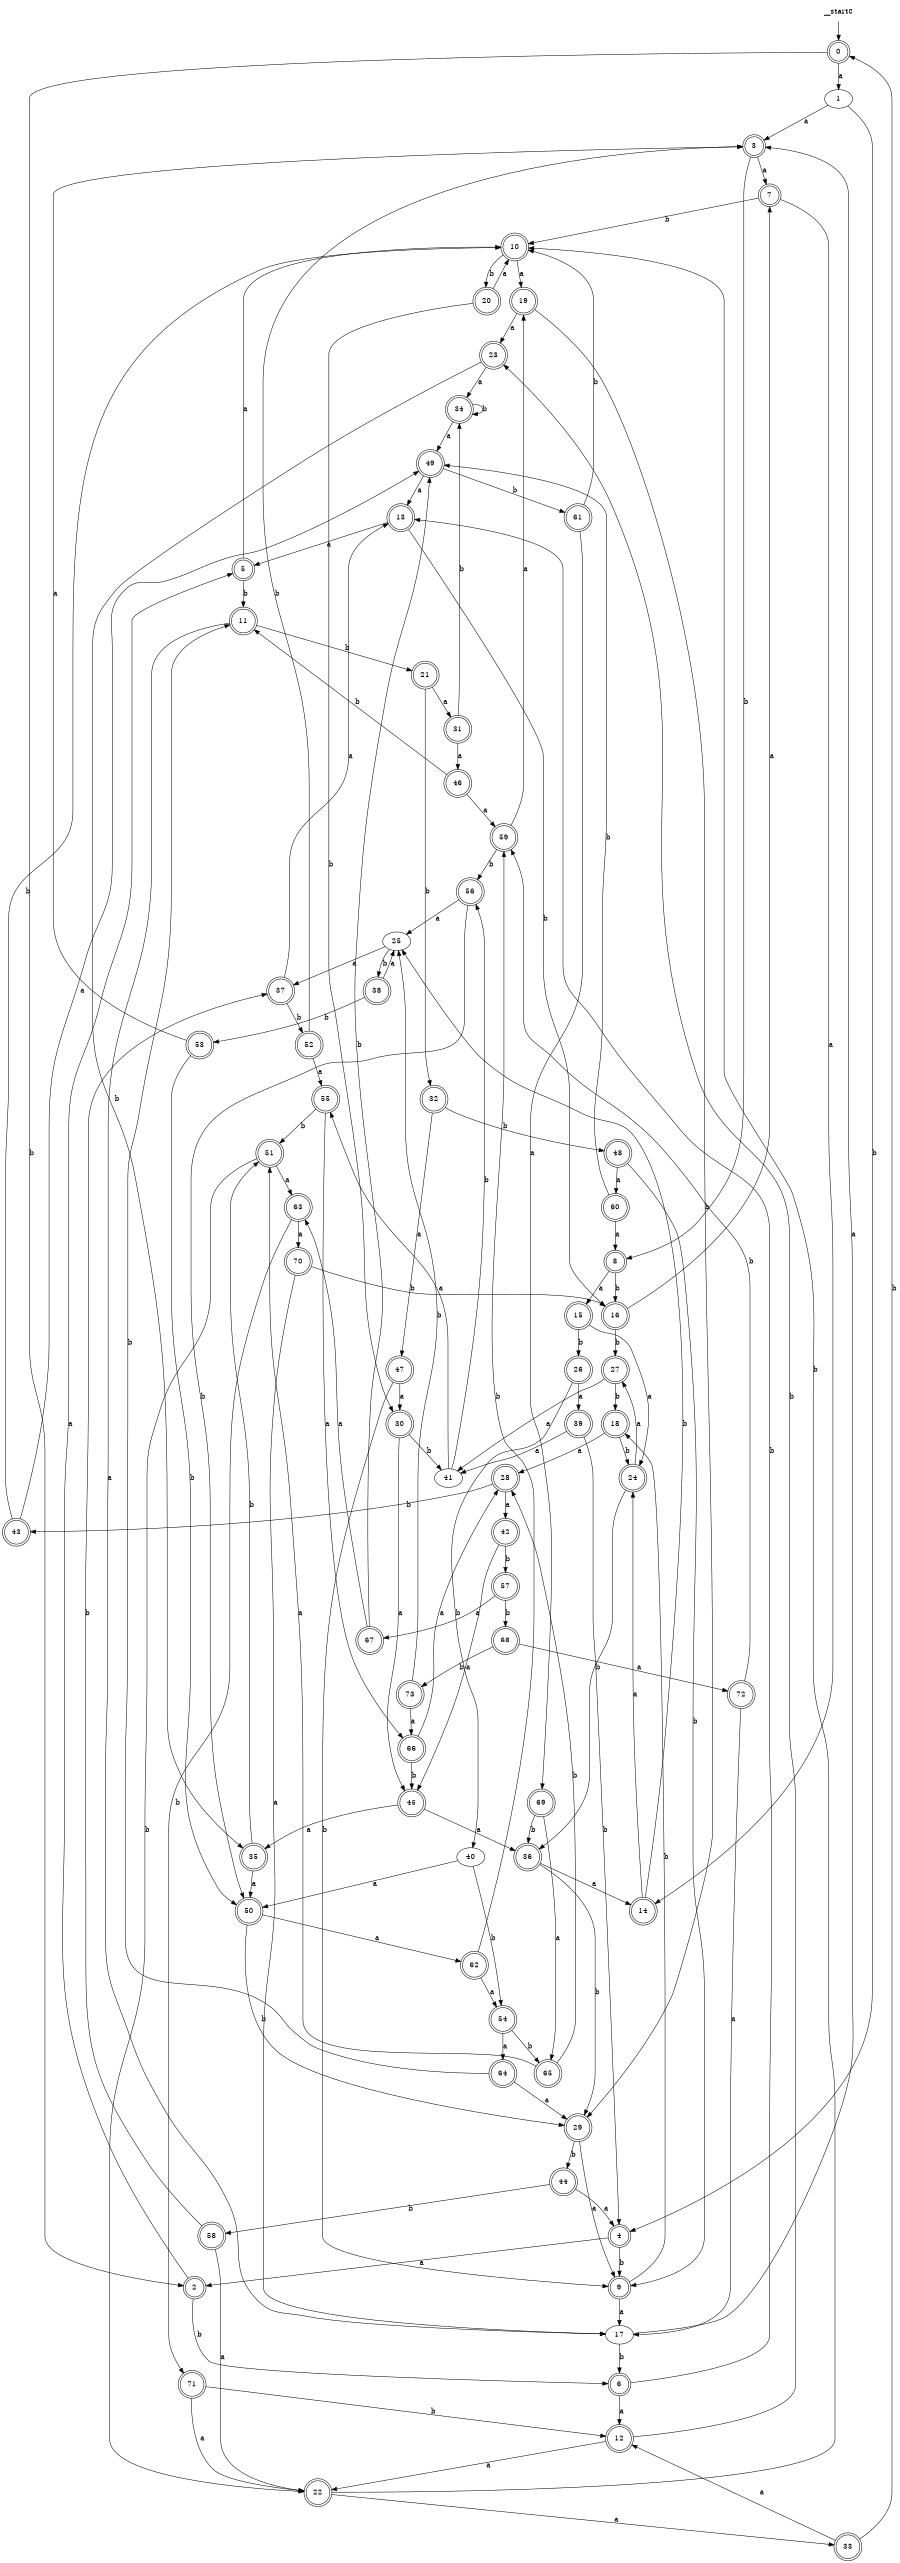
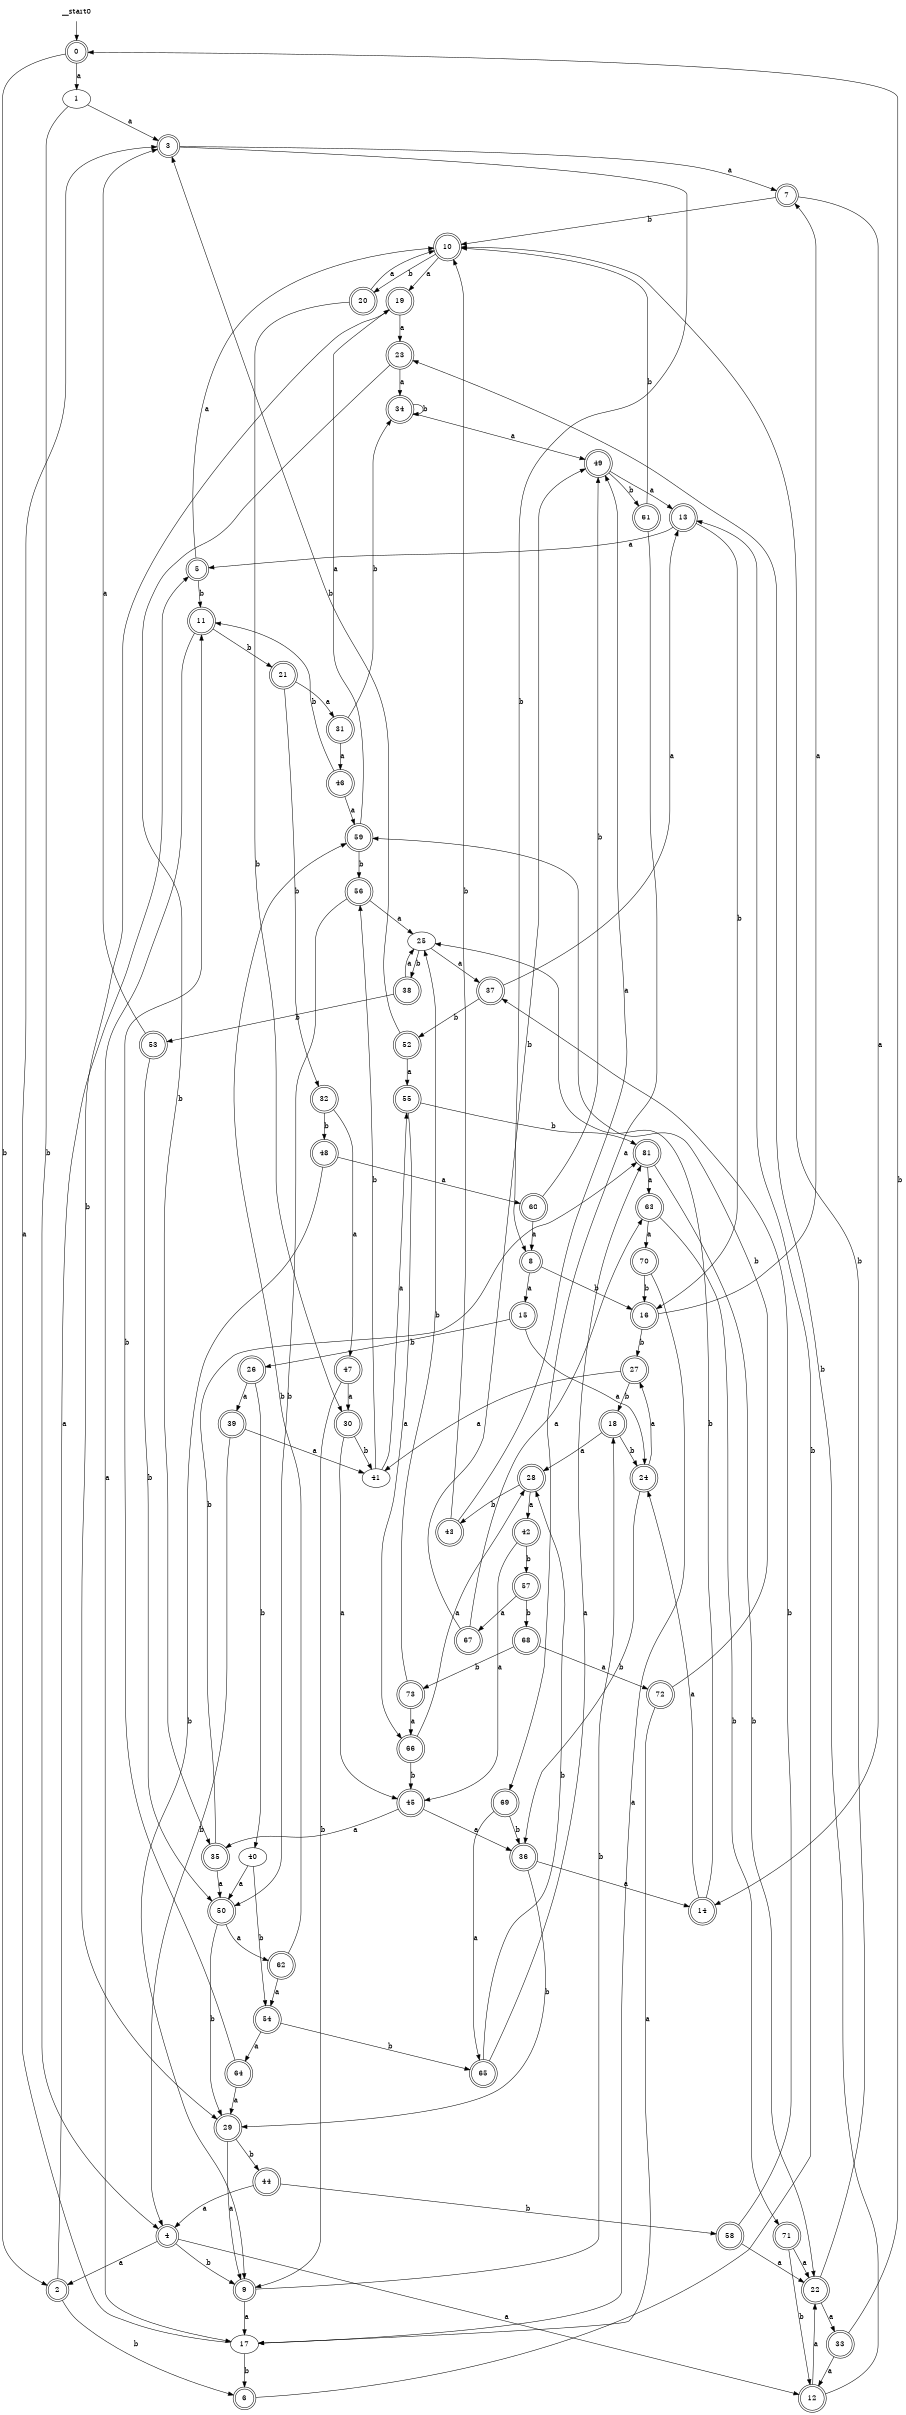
(270, 1153) -> (647, 1153)
(619, 2408) -> (486, 2316)
